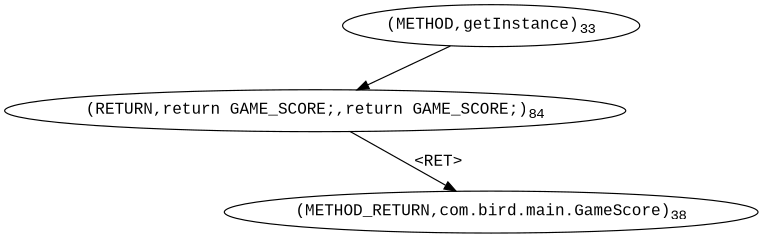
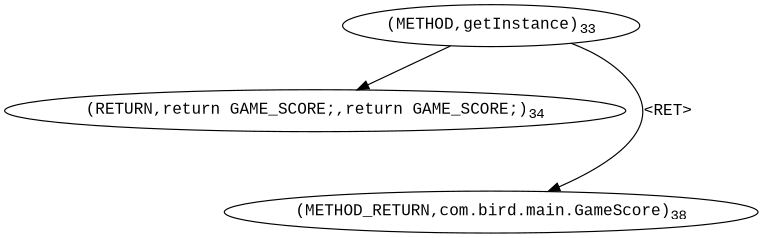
(537, 109) -> (537, 109)
(398, 158) -> (642, 119)
